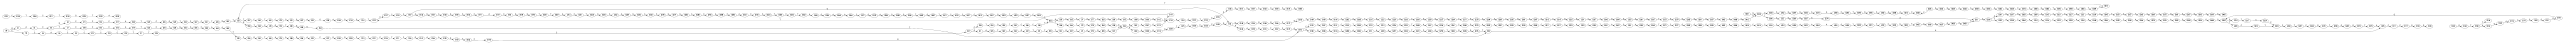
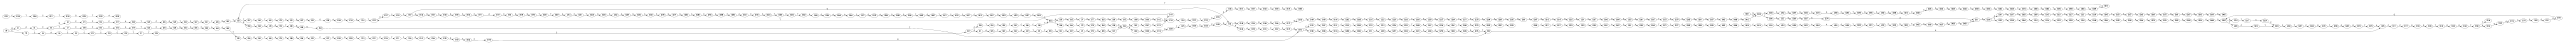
(1925, 13) -> (1923, 11)
(1524, 26) -> none
none -> (2441, 26)
